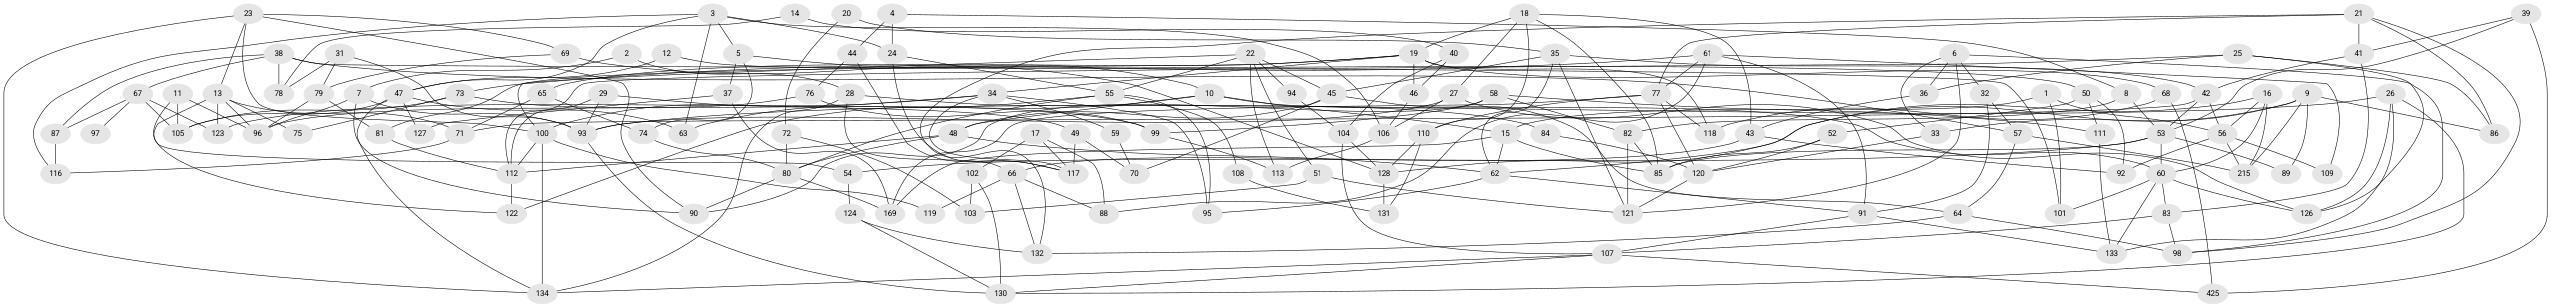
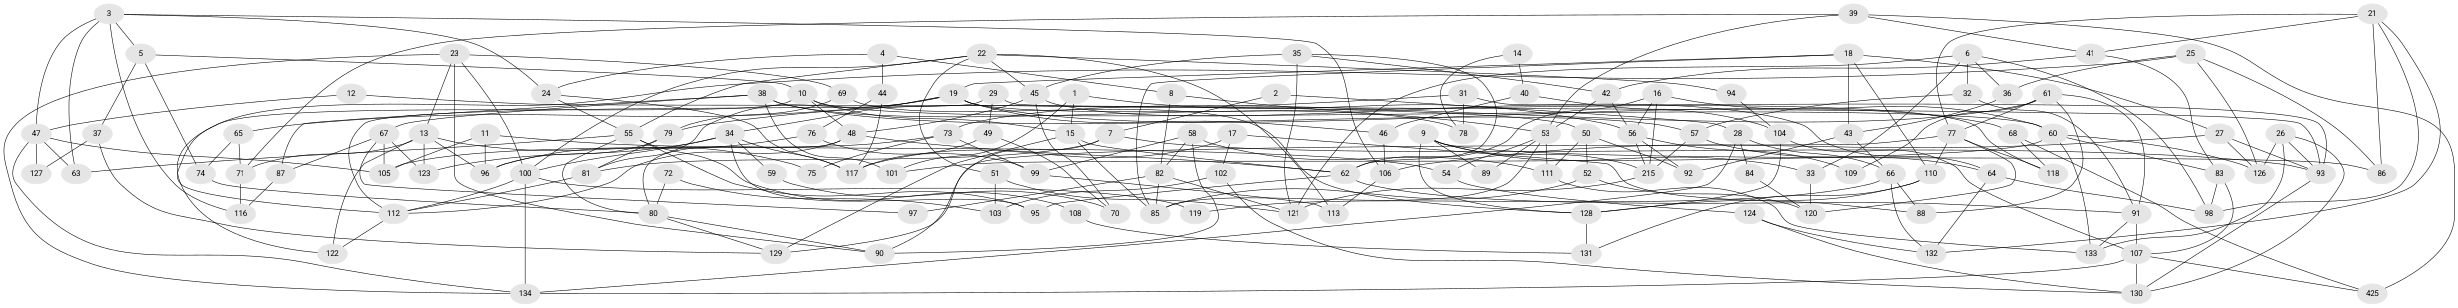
(847, 14) -> none
(308, 114) -> (875, 159)
(1679, 117) -> (1022, 20)
(2161, 152) -> (1547, 154)
none -> (1074, 188)
(1660, 196) -> (1469, 189)
(890, 214) -> (776, 254)
